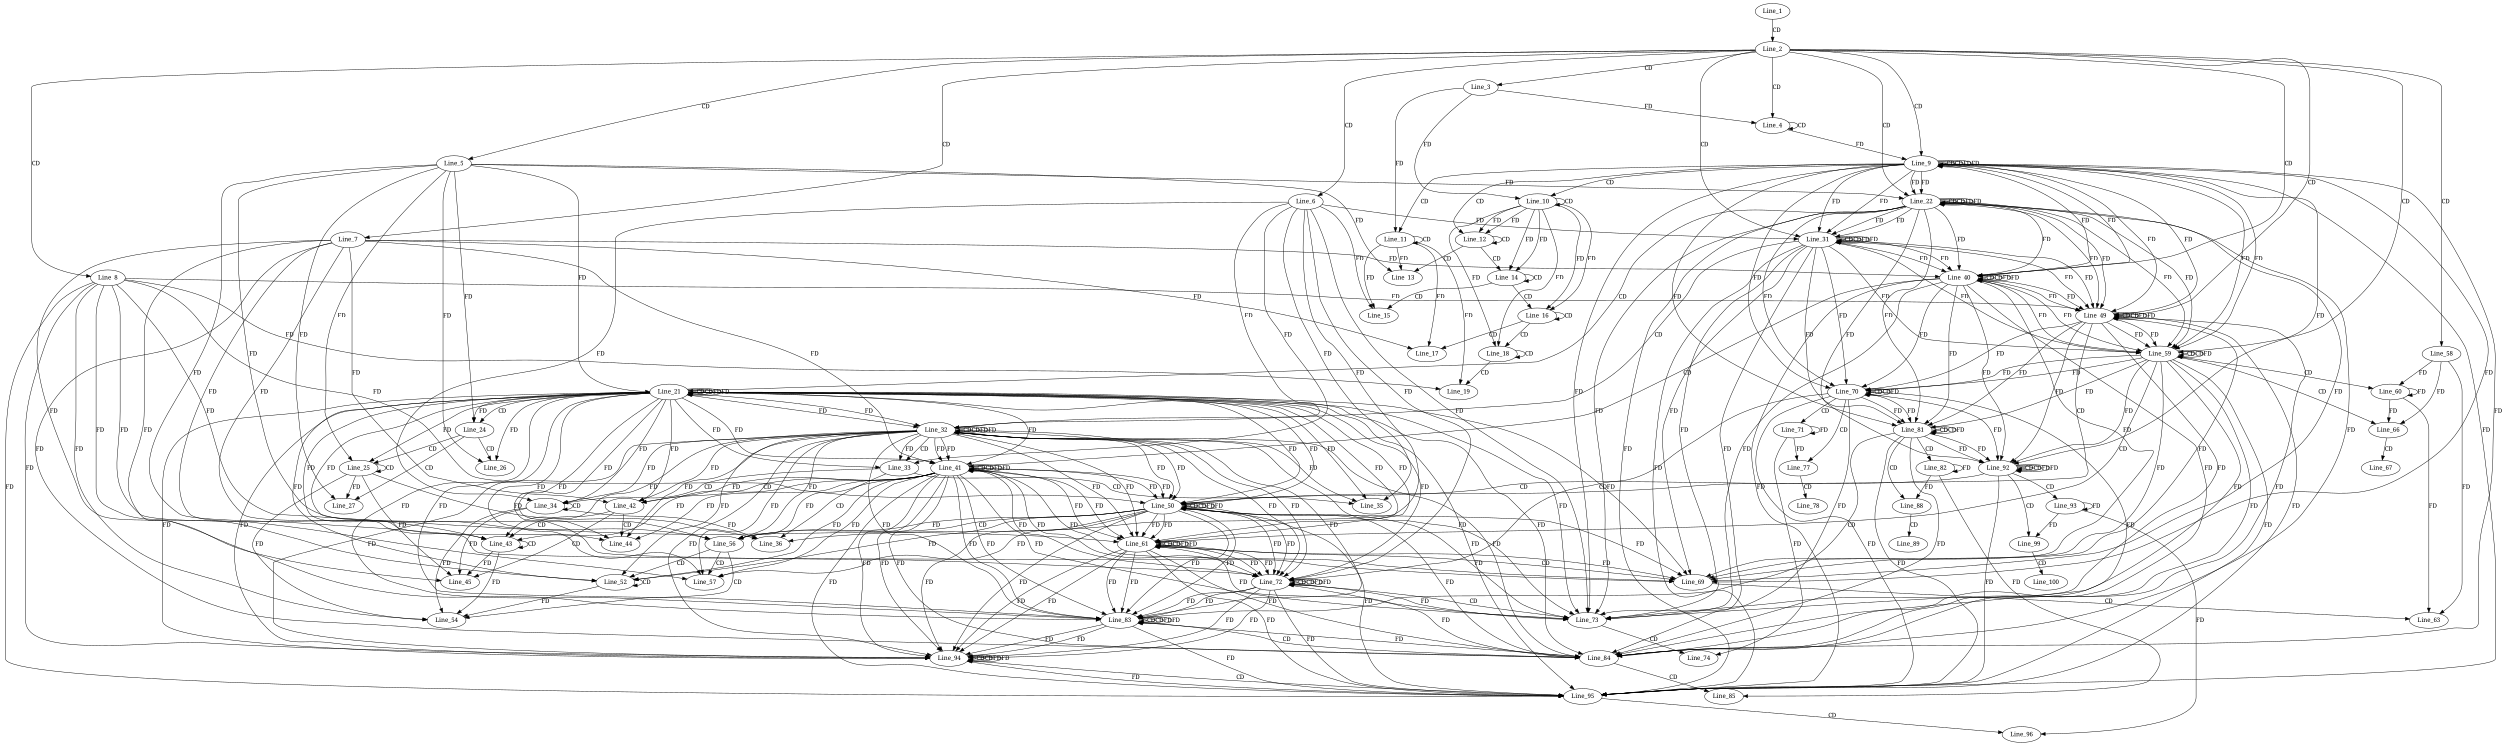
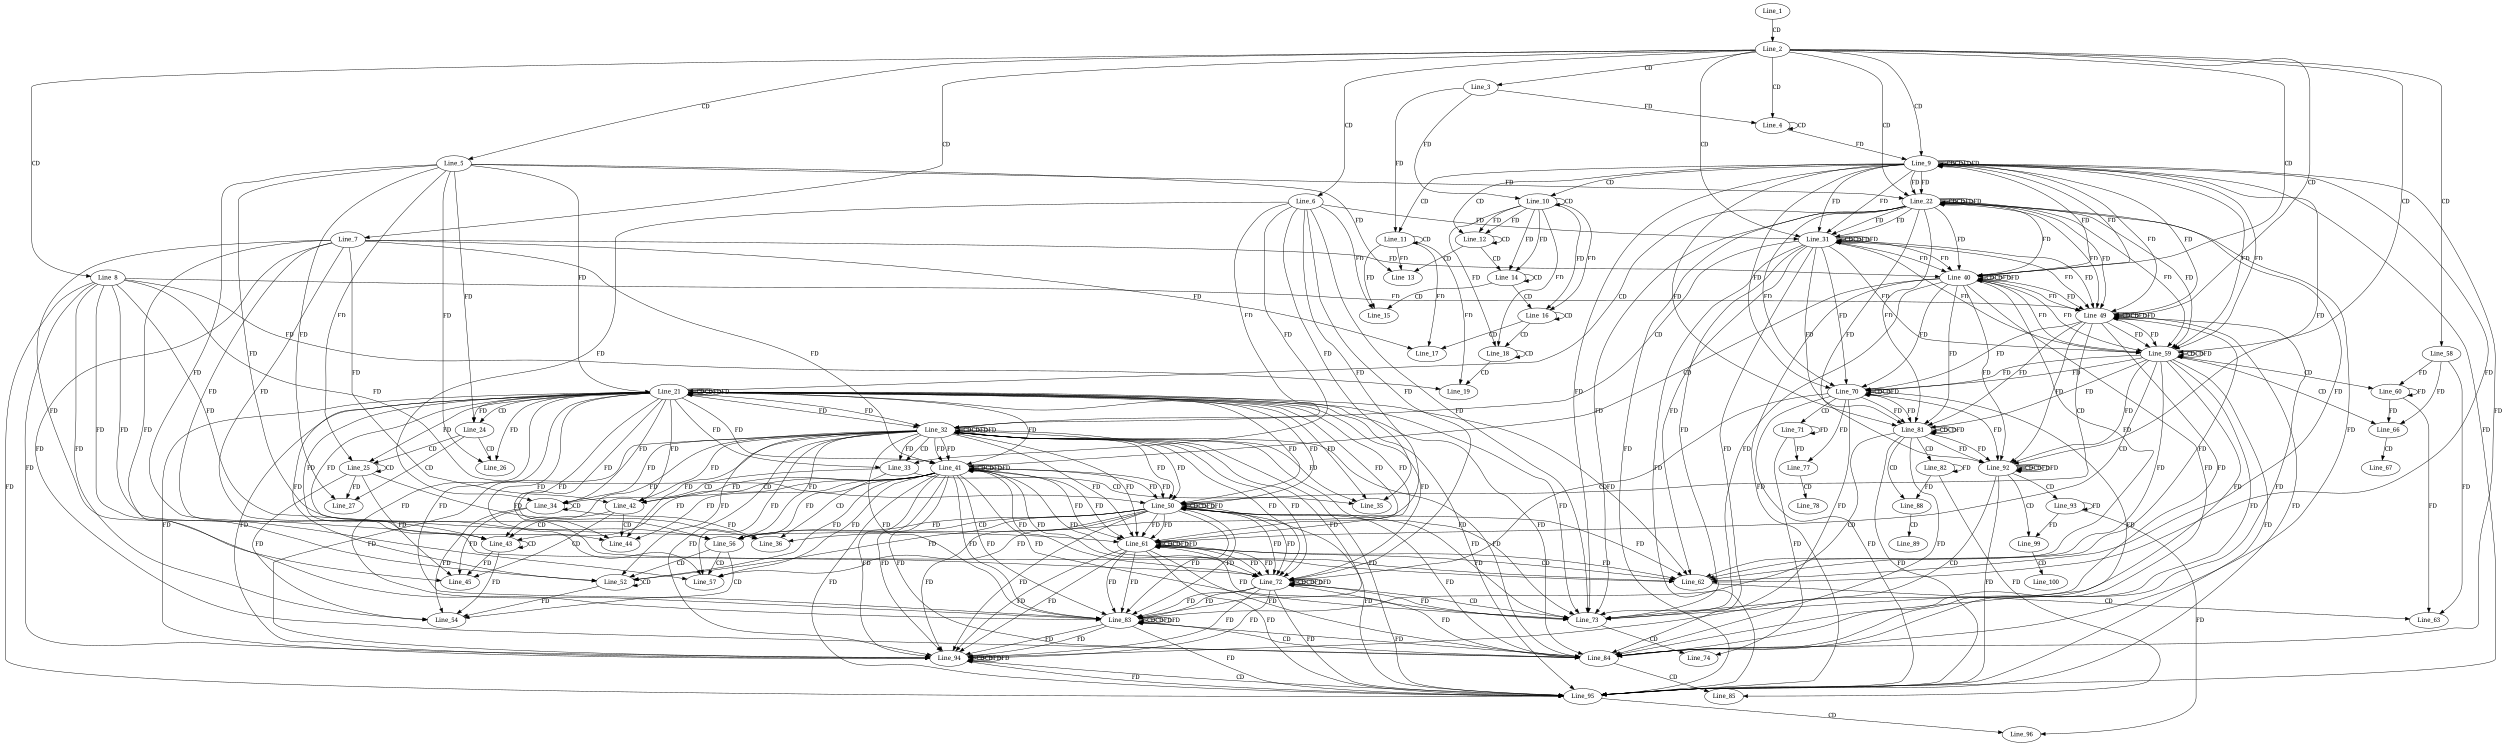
(1844, 430) -> (1844, 430)
(1565, 482) -> (1515, 637)
none -> (1324, 507)
(1693, 582) -> (1693, 582)
